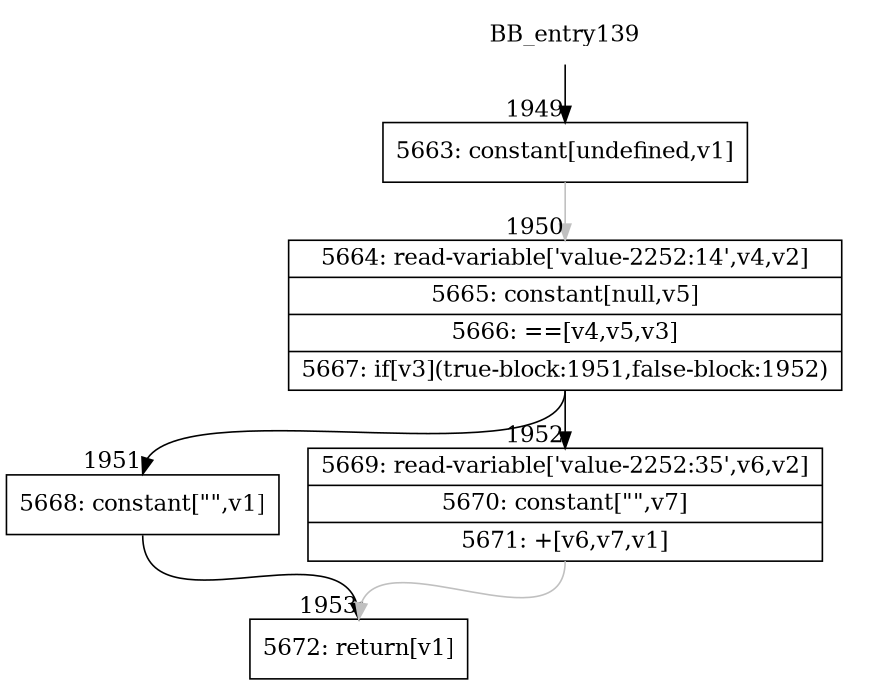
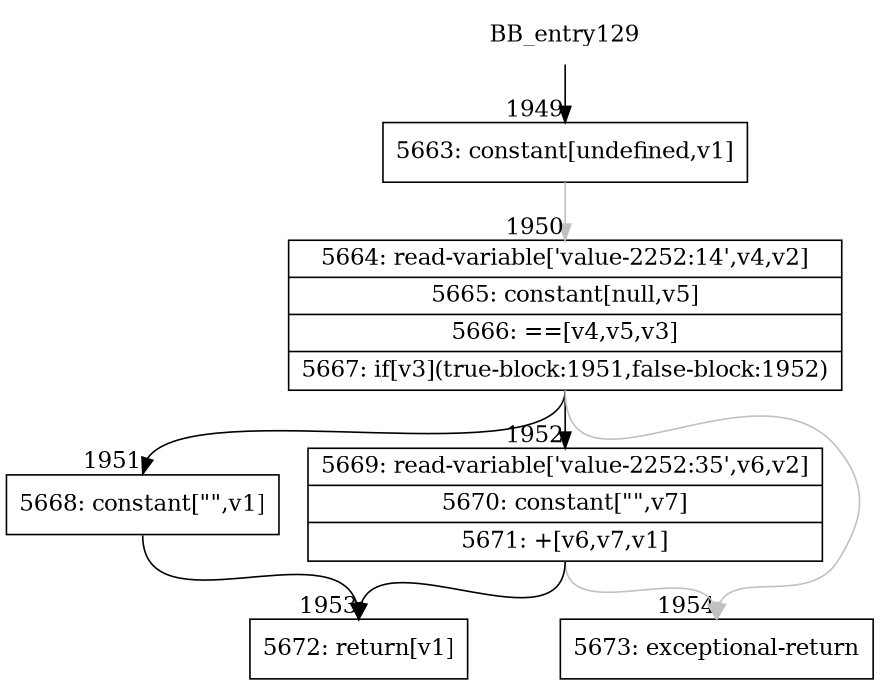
(565, 35) -> (565, 35)
(470, 592) -> (470, 592)
none -> (717, 649)
